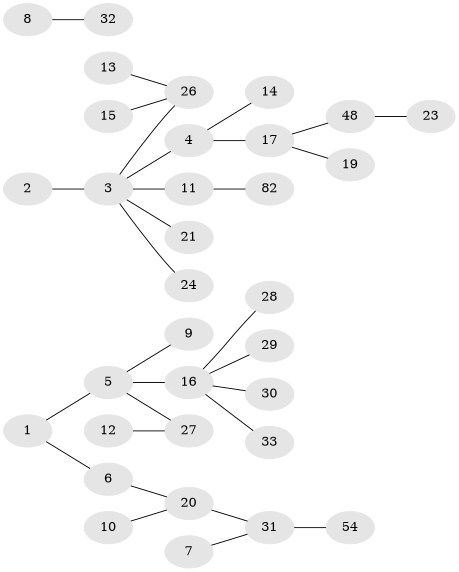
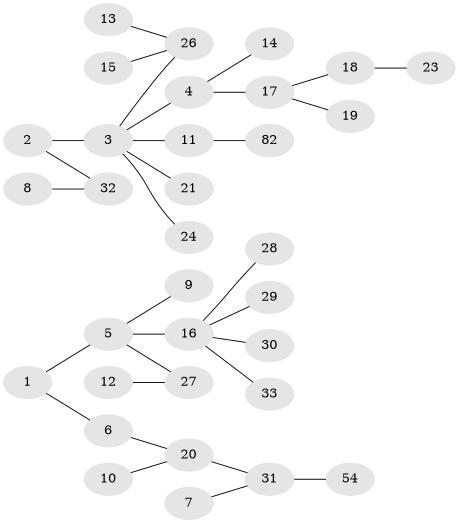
(350, 116) -> (350, 68)
none -> (68, 165)
